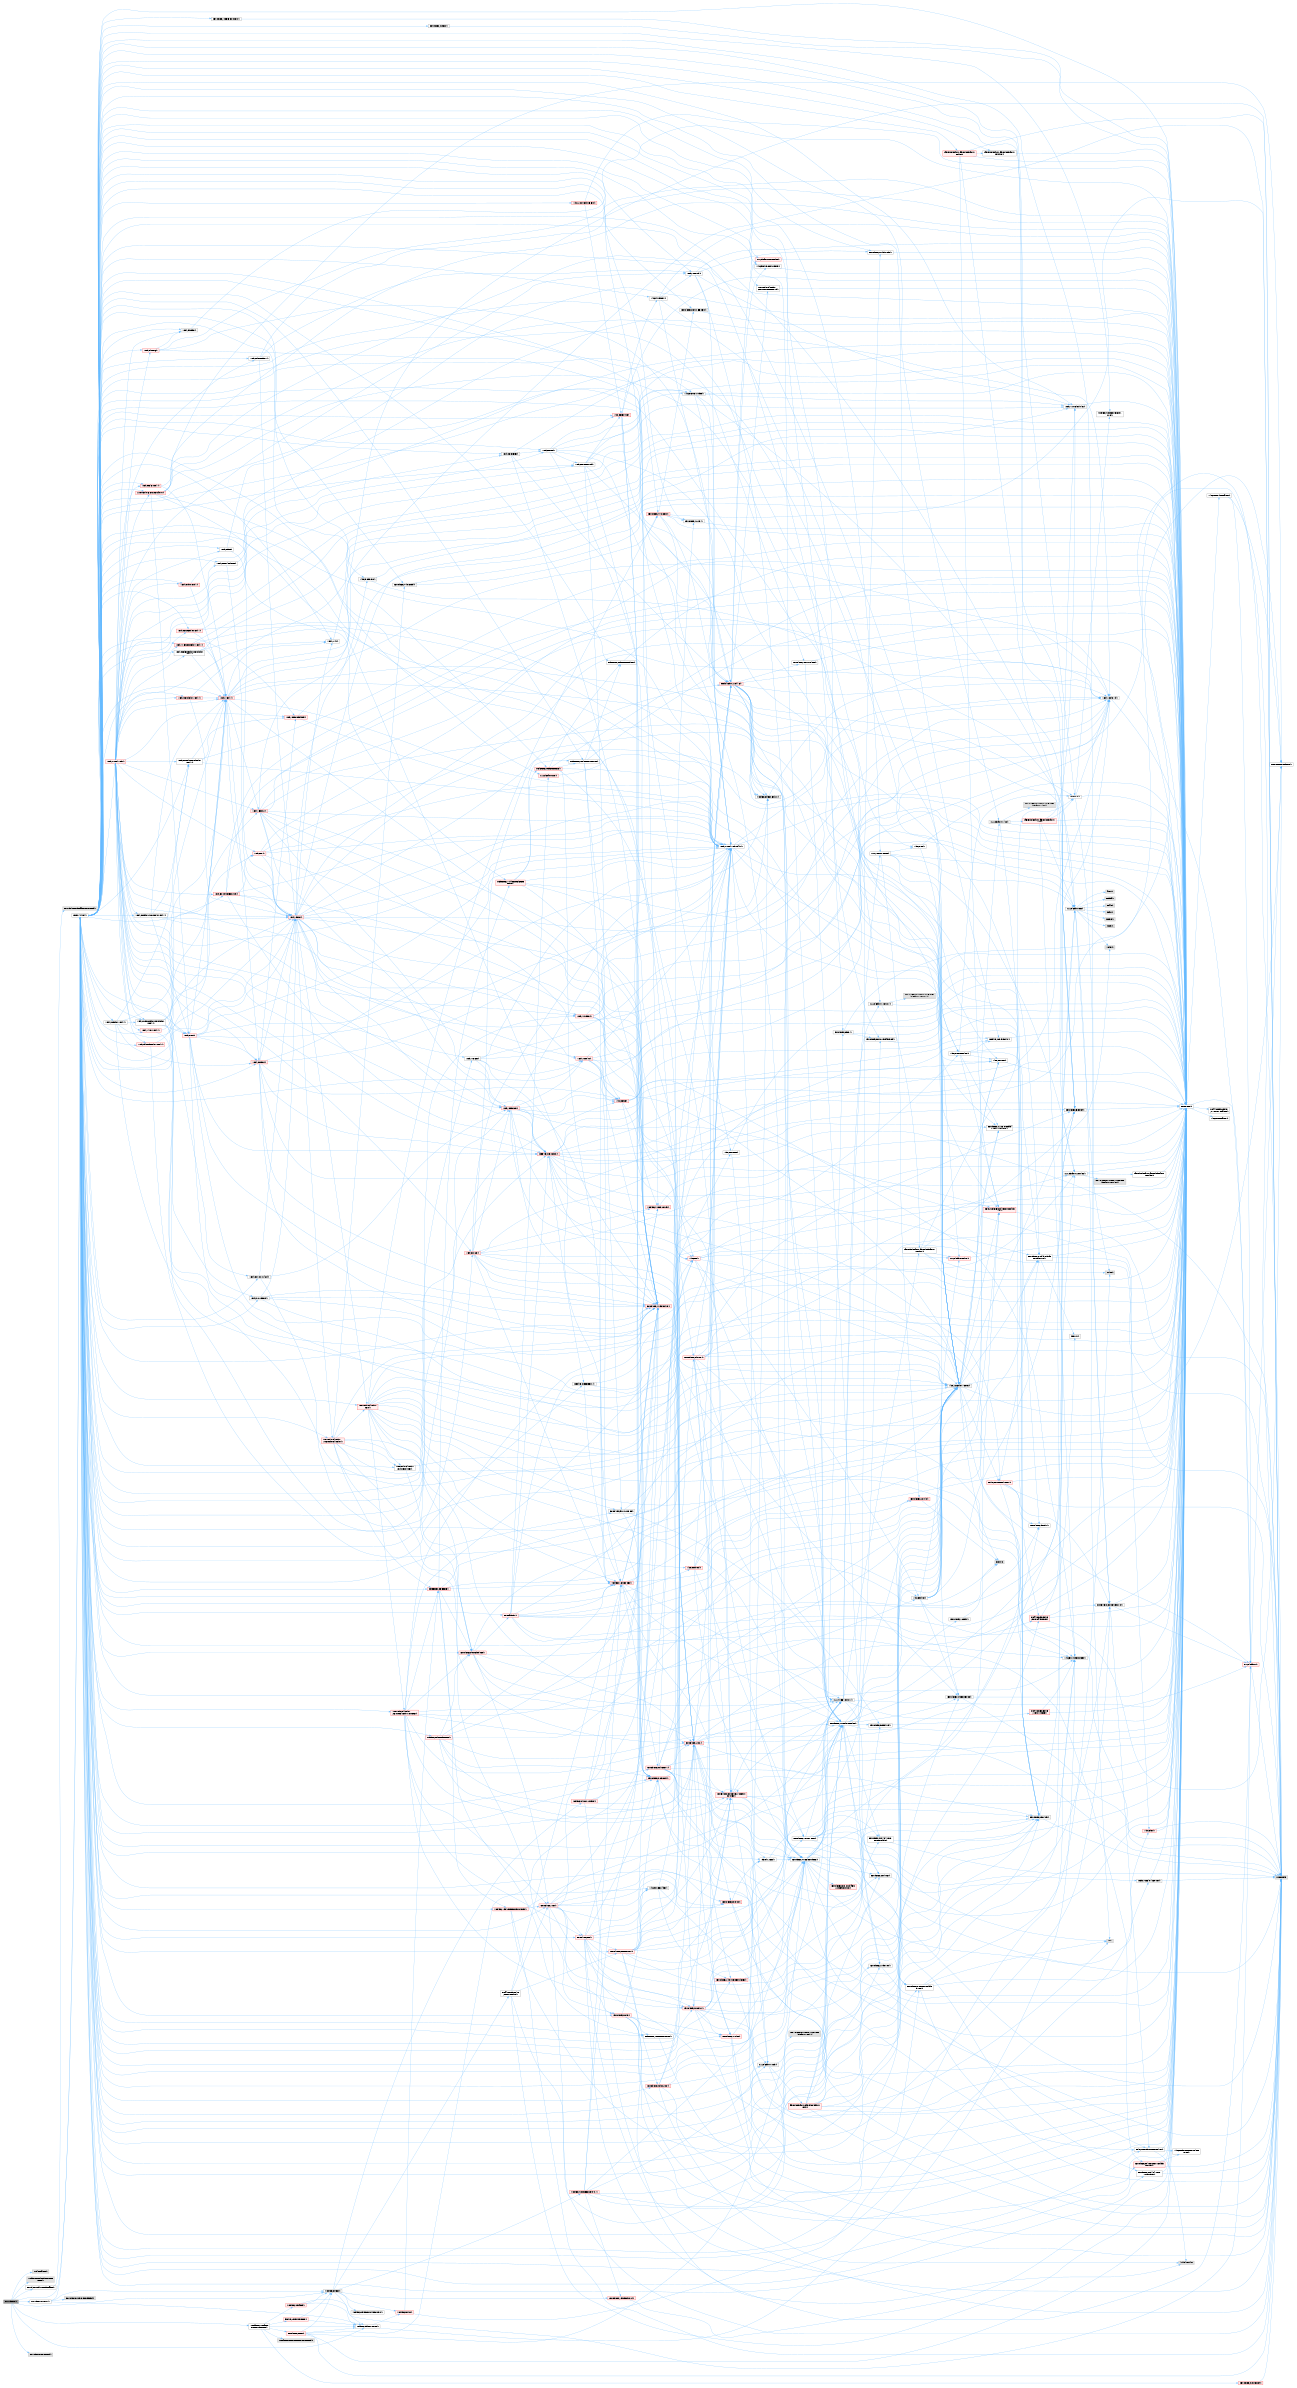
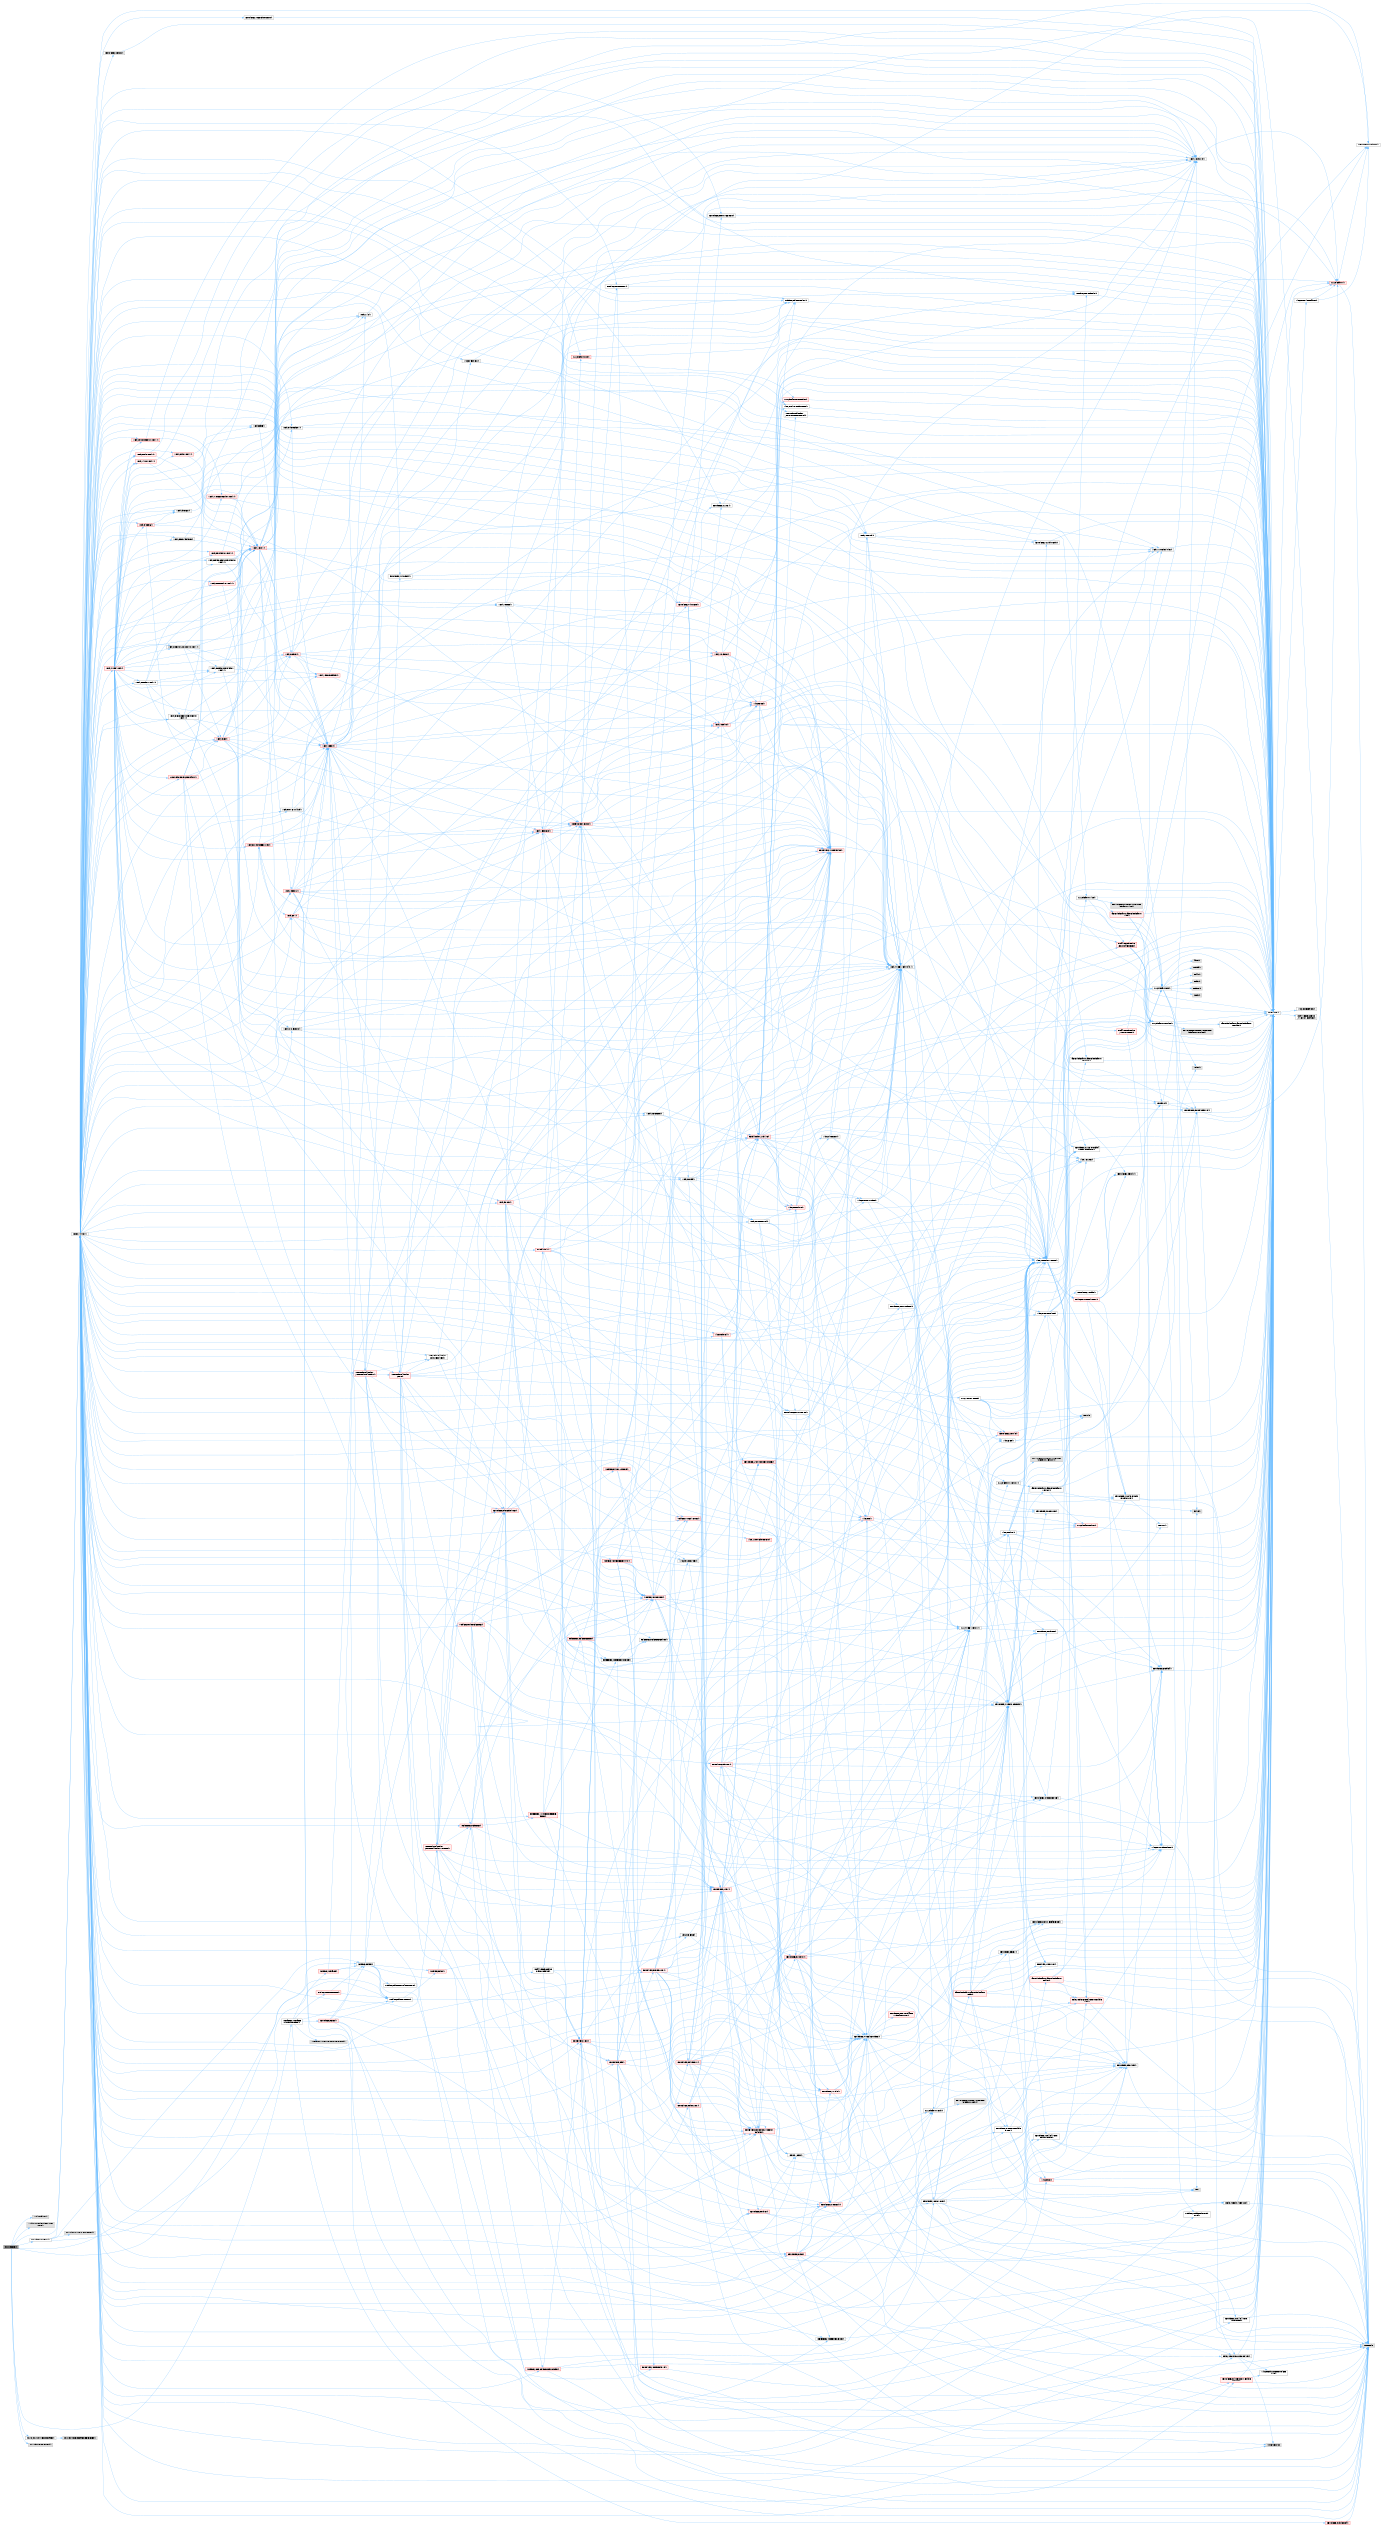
(660, 542) -> (779, 1184)
(245, 1018) -> (127, 676)
(852, 1256) -> (979, 1488)
(939, 1647) -> (1024, 1857)
(880, 1725) -> (1047, 1511)
(880, 1966) -> (1047, 1964)
